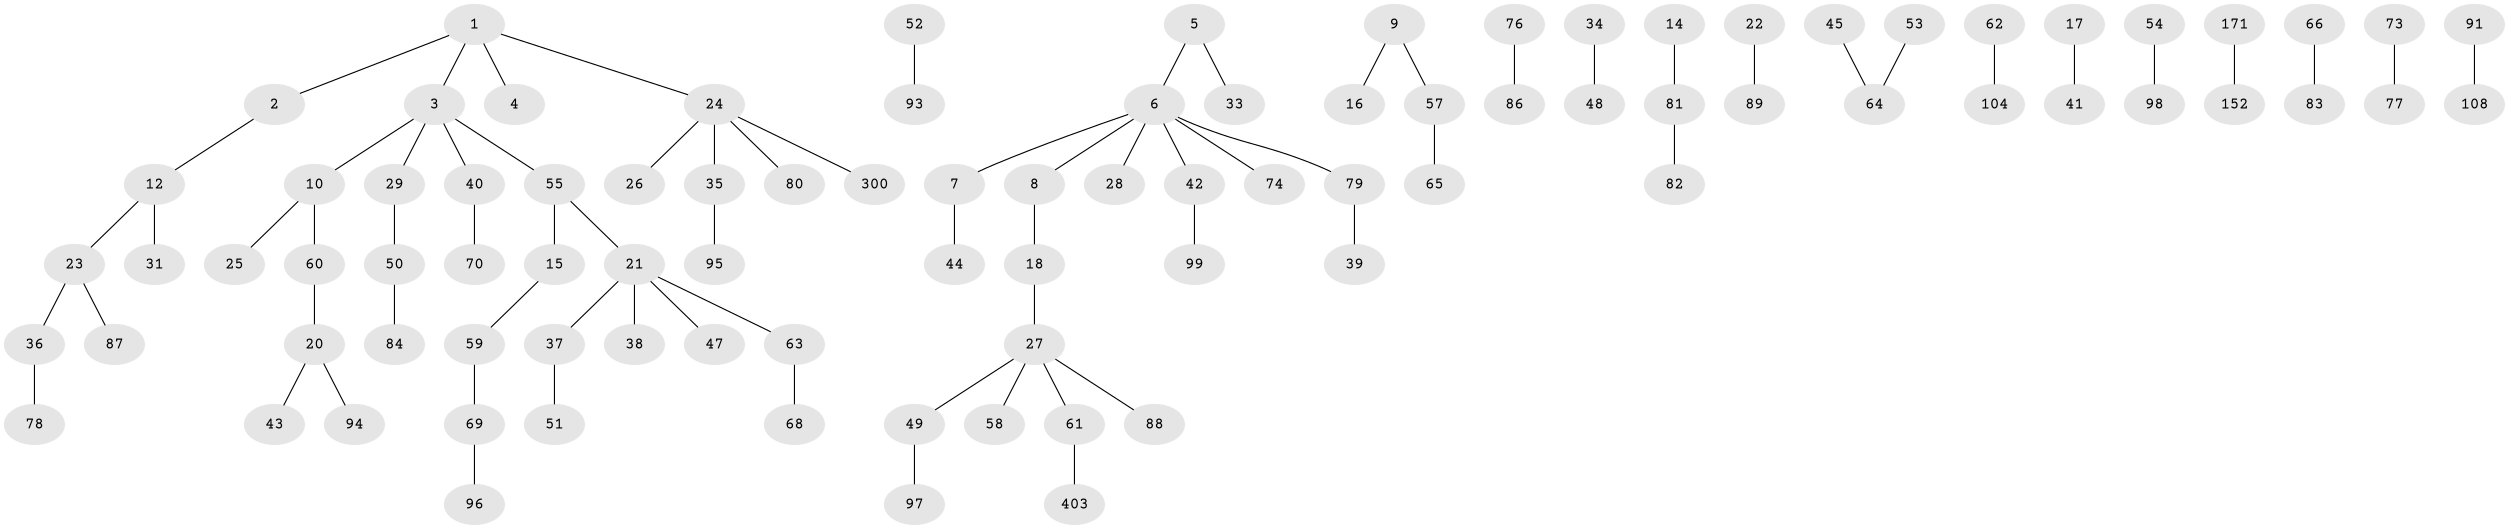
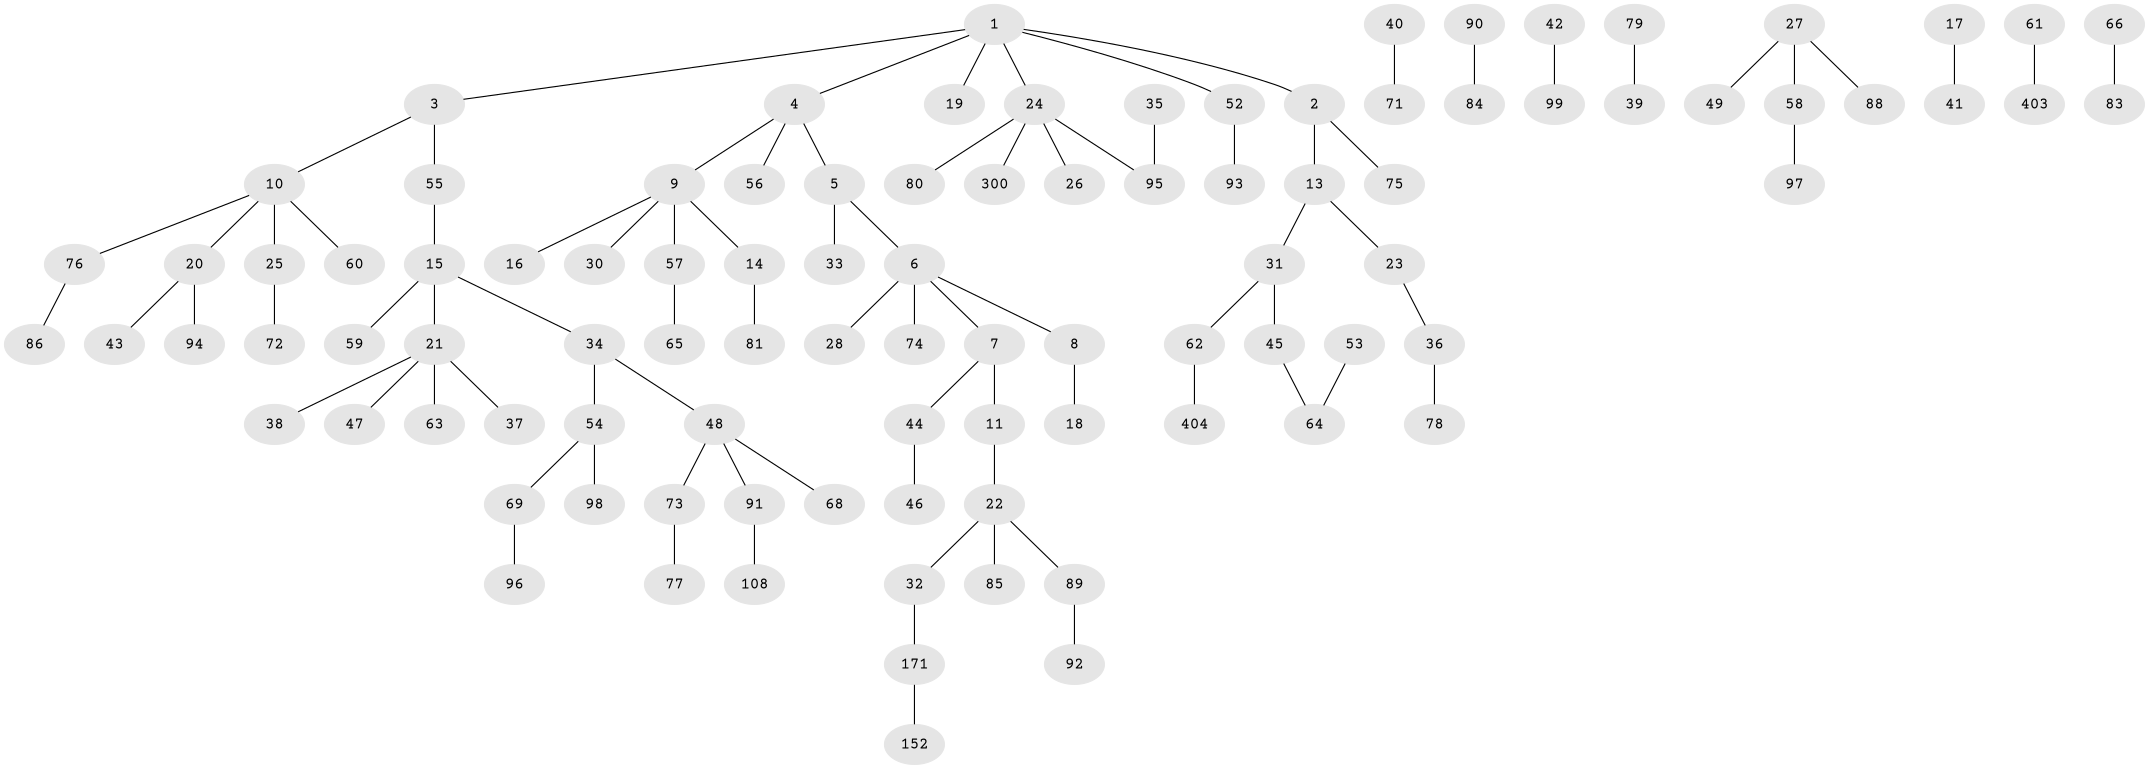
none -> (1118, 59)
none -> (954, 104)
(1994, 104) -> (1194, 424)
(454, 144) -> none
none -> (814, 144)
(1174, 144) -> none
(1254, 144) -> none
(714, 145) -> (1095, 145)
none -> (734, 145)
(154, 184) -> (1314, 184)
(394, 184) -> none
none -> (754, 184)
none -> (1394, 184)
(1674, 184) -> none
none -> (174, 224)
(594, 224) -> (434, 305)
none -> (714, 224)
(394, 264) -> (1474, 24)
(474, 264) -> (1394, 104)
none -> (594, 264)
none -> (514, 304)
none -> (1235, 304)
(314, 305) -> (235, 224)
(1034, 305) -> none
none -> (1274, 305)
(114, 344) -> none
none -> (274, 344)
(1054, 384) -> none
(474, 385) -> (555, 464)
none -> (594, 385)
(794, 385) -> (775, 465)
(554, 424) -> none
none -> (994, 424)
none -> (694, 464)
none -> (734, 464)
(914, 465) -> (1794, 145)
none -> (914, 504)
none -> (914, 584)
none -> (994, 584)
none -> (1074, 664)
